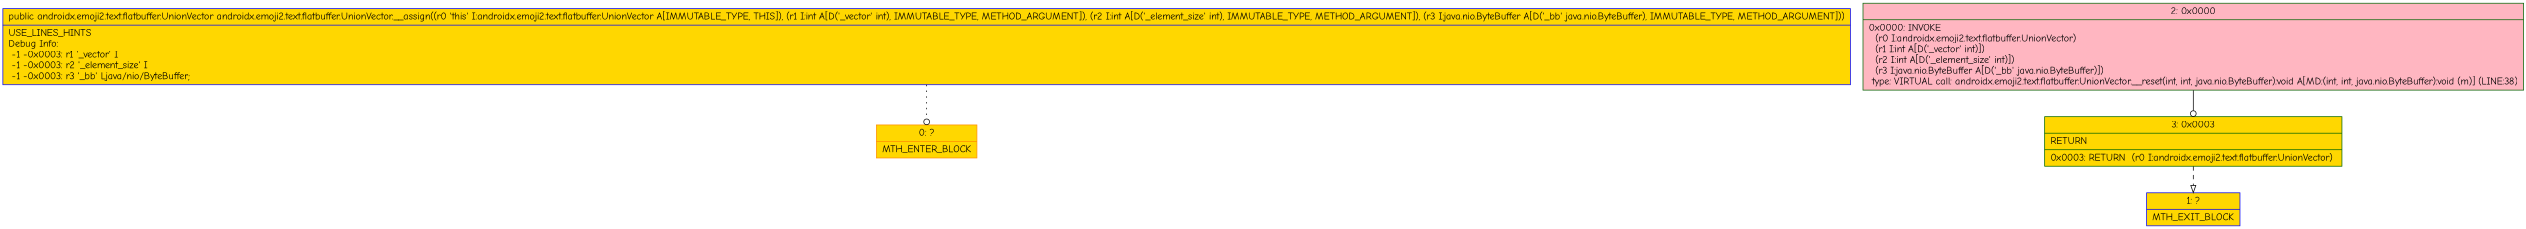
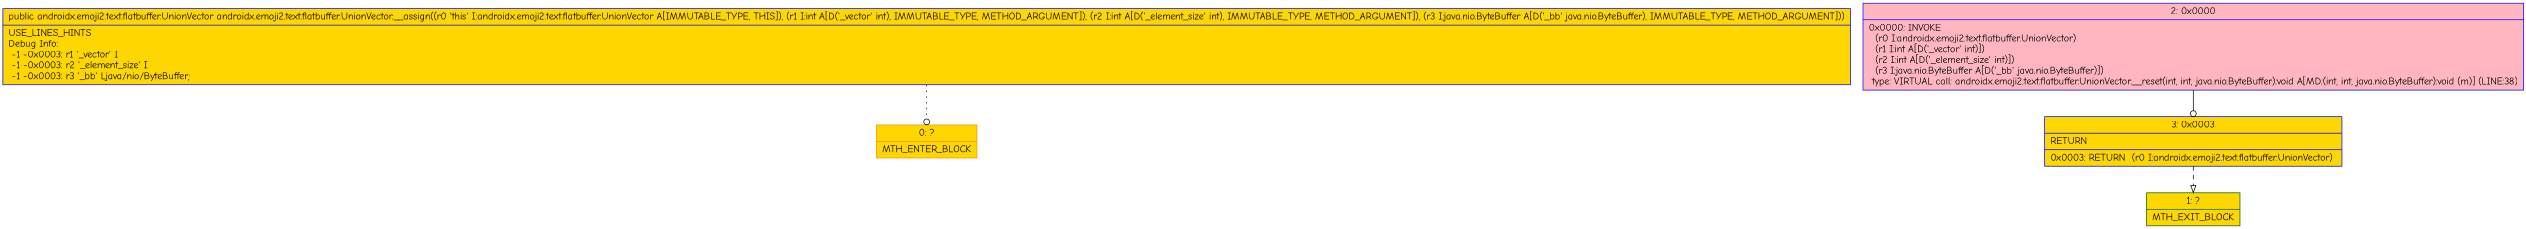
(2193, 47) -> (2193, 47)
(2193, 141) -> (2193, 141)
(2193, 209) -> (2193, 209)
